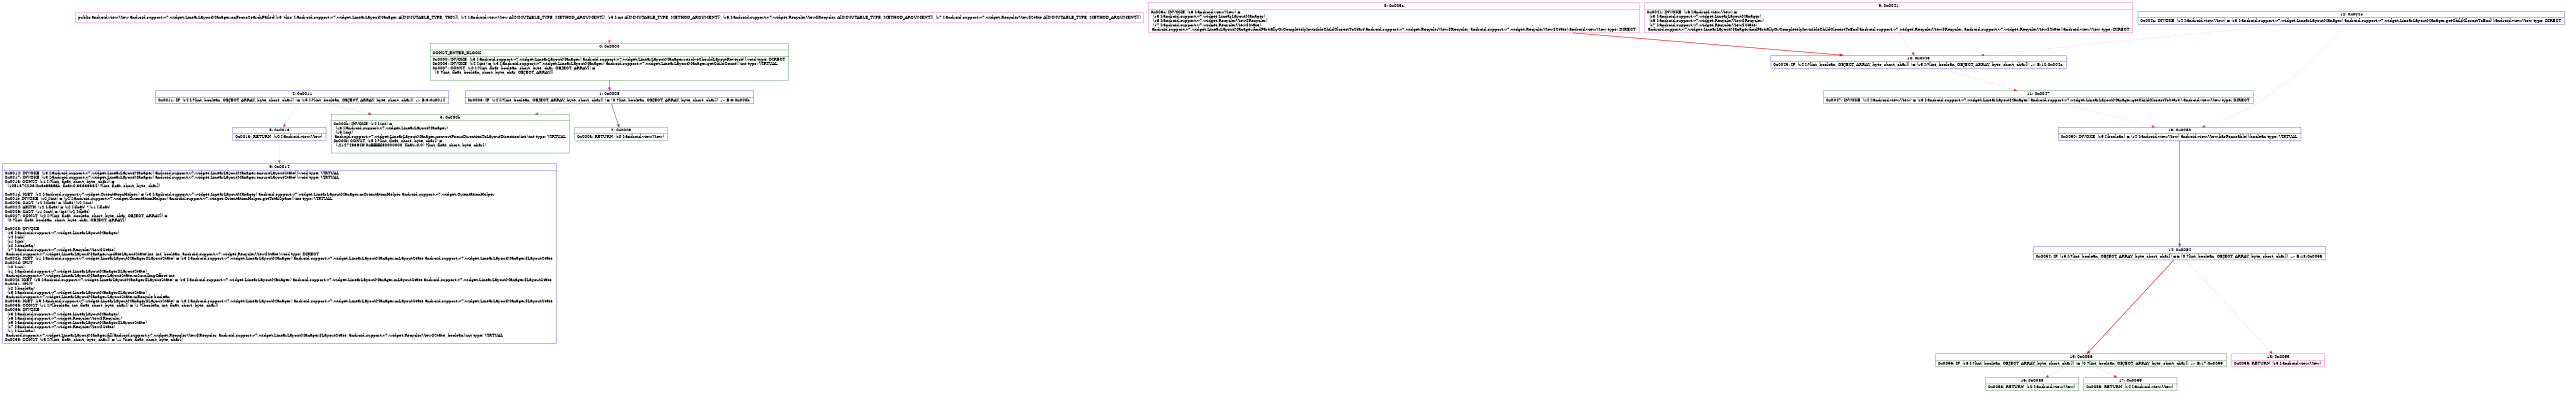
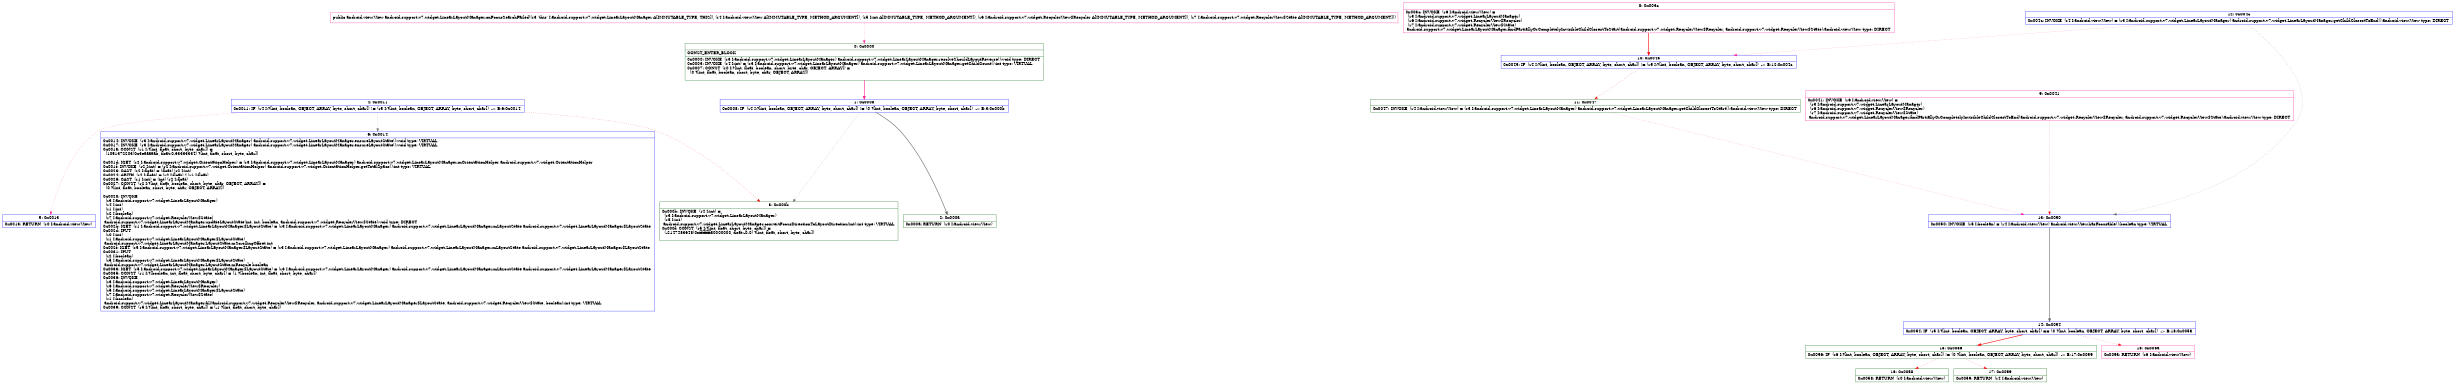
(1906, 43) -> (2050, 166)
(279, 150) -> (378, 120)
(2058, 372) -> (1928, 363)
